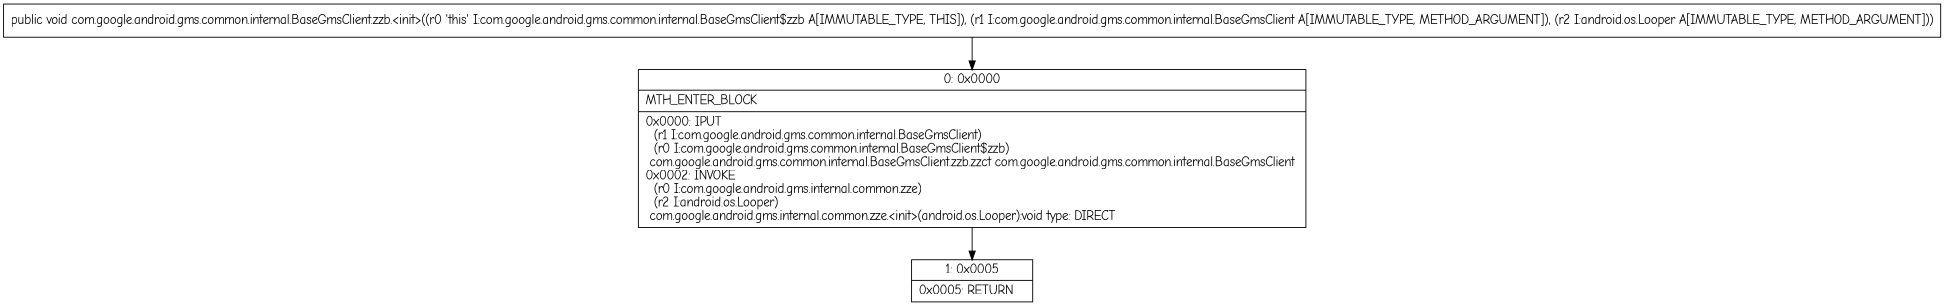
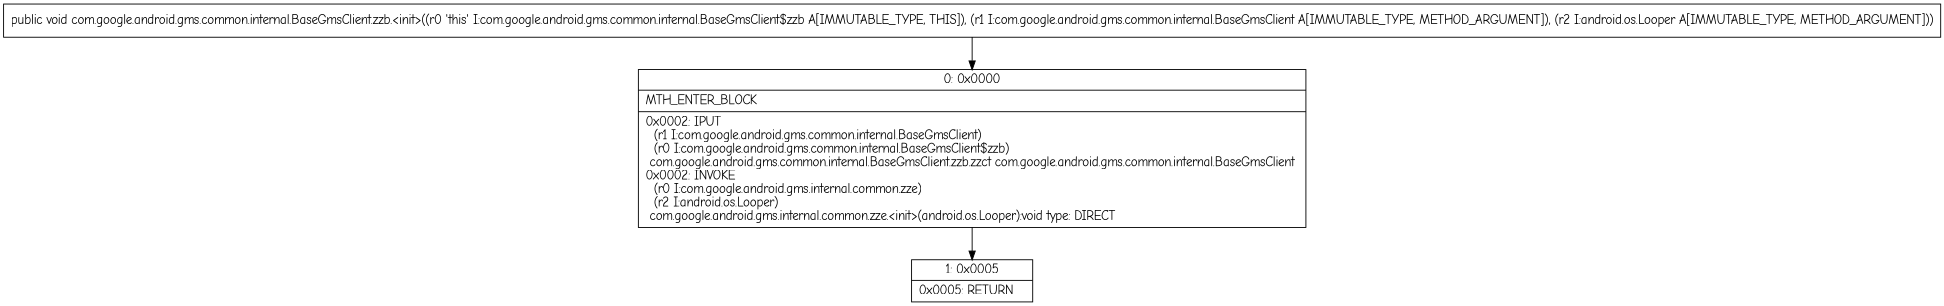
(688, 122) -> (688, 122)
